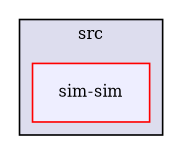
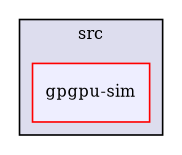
(91, 93) -> (91, 93)
